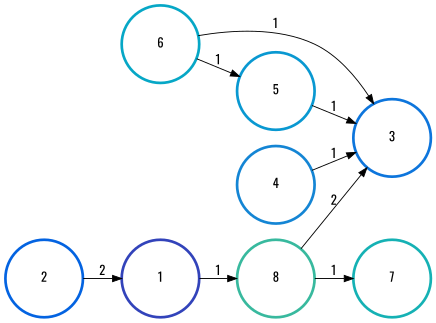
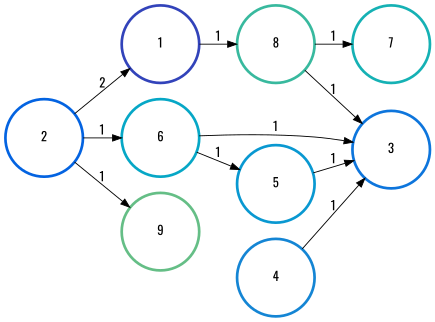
none -> (98, 138)
(334, 201) -> (334, 91)
none -> (160, 232)
